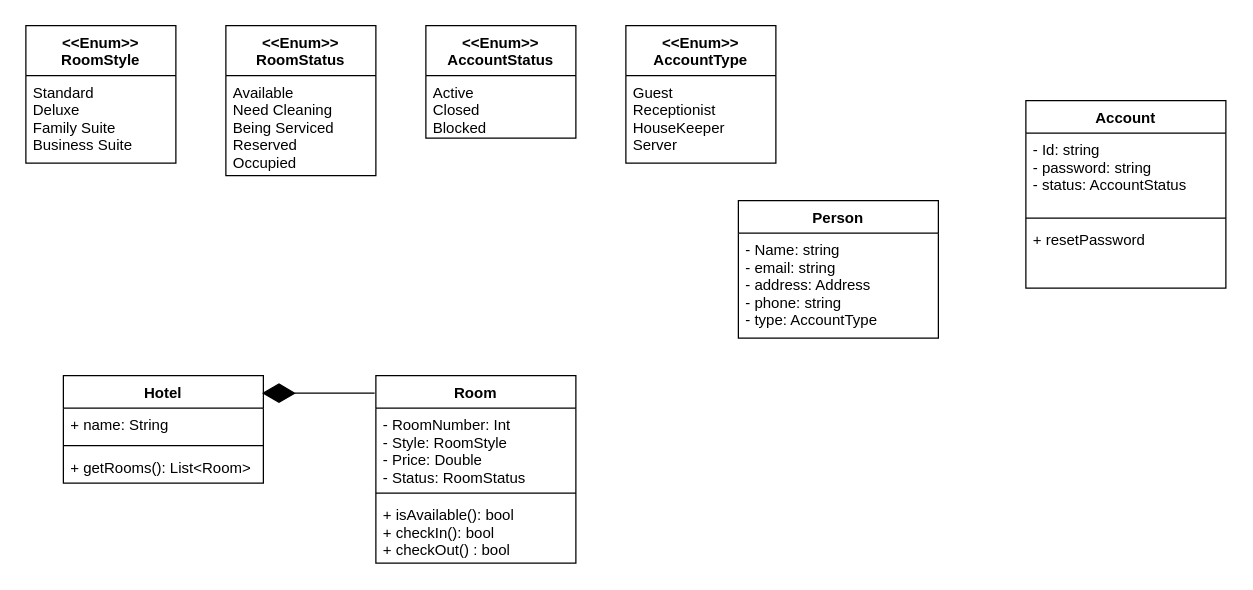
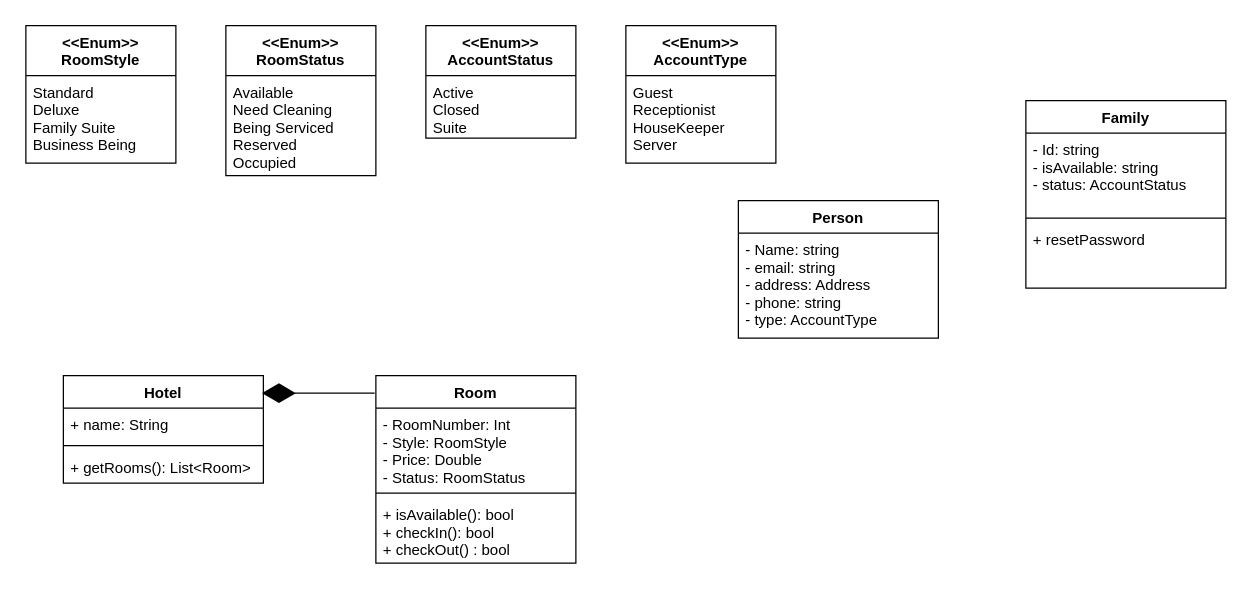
(66, 93) -> (66, 93)
(456, 93) -> (456, 93)
(1125, 118) -> (1125, 118)
(1075, 150) -> (1075, 150)
